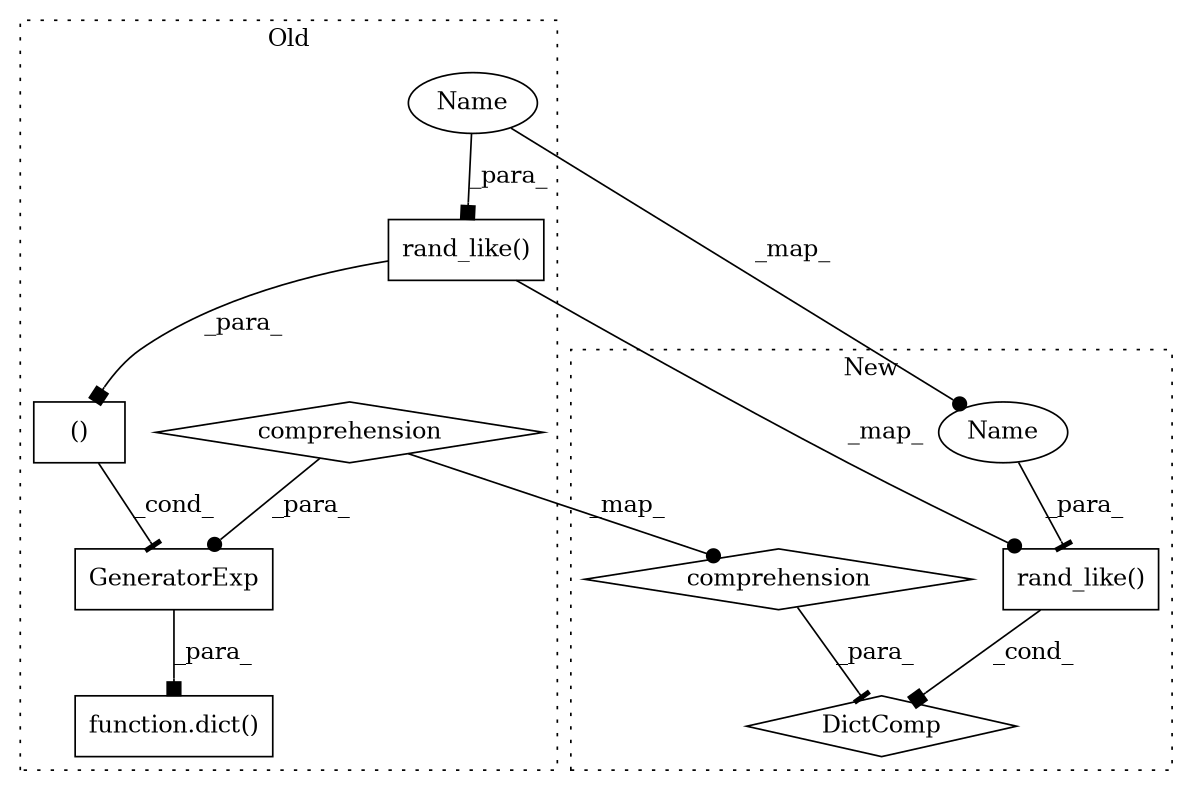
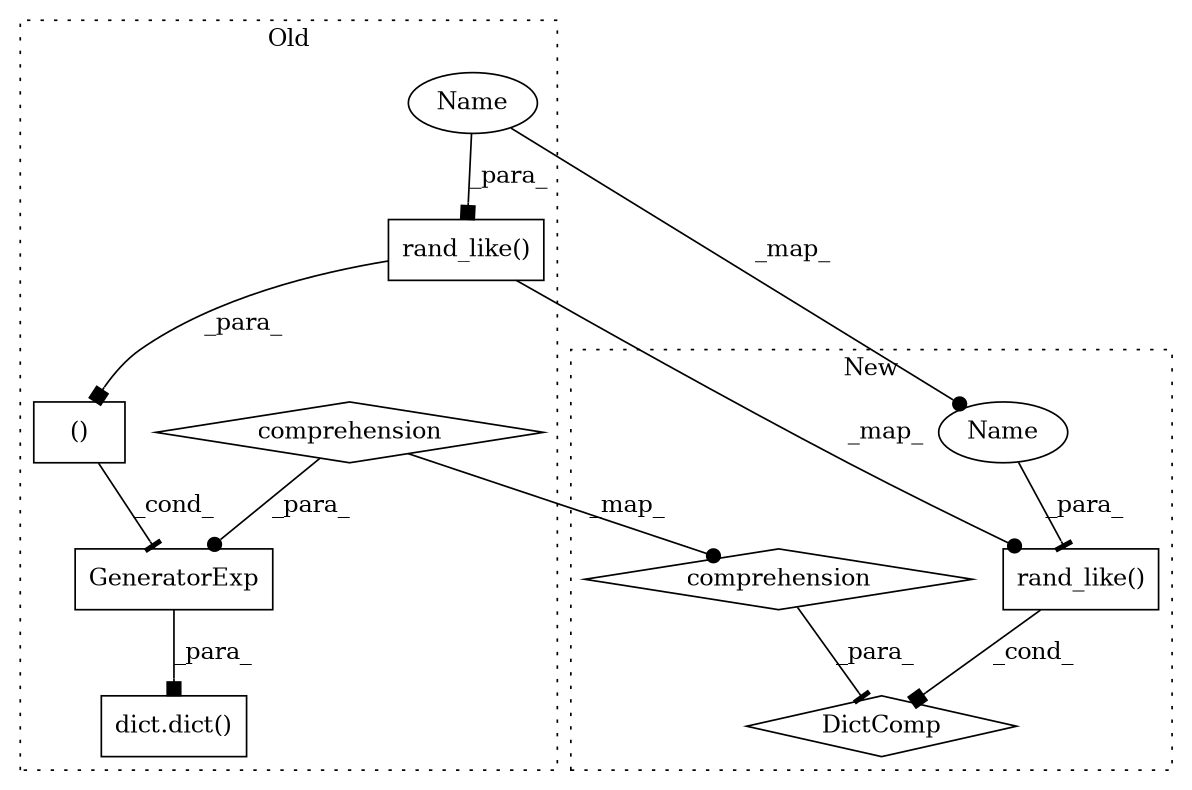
(174, 726) -> (174, 726)
